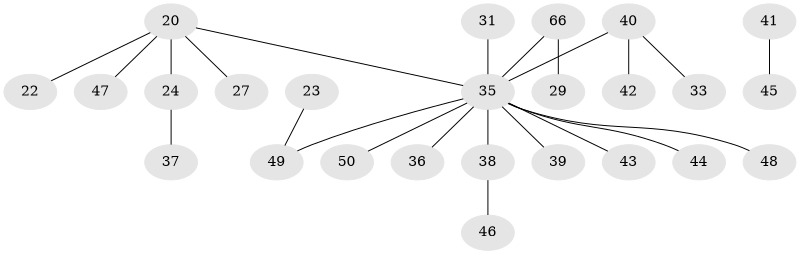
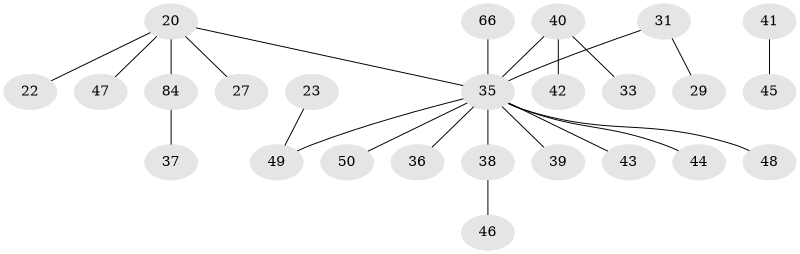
(558, 50) -> (682, 57)
(171, 92) -> (171, 92)
